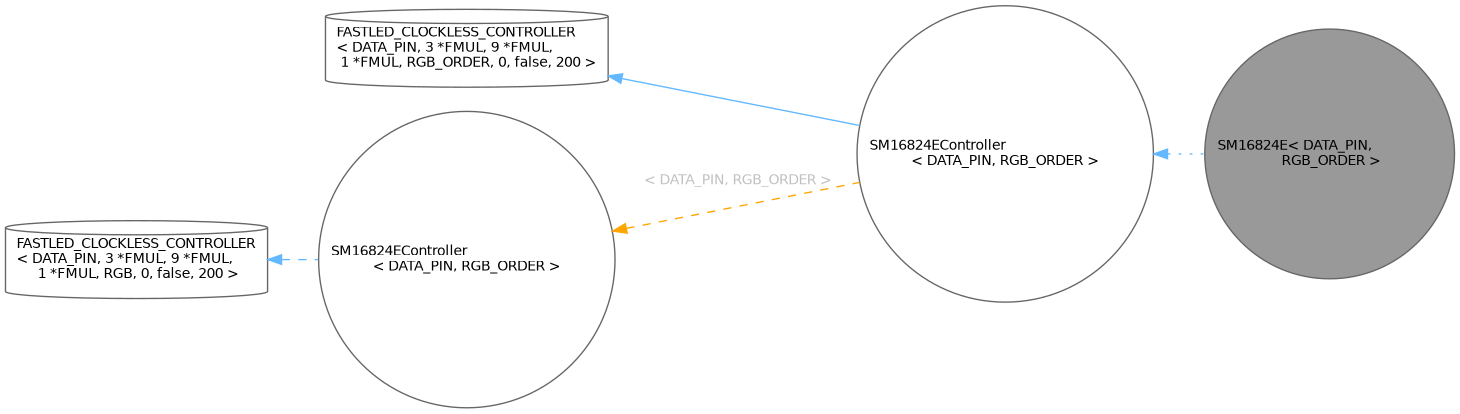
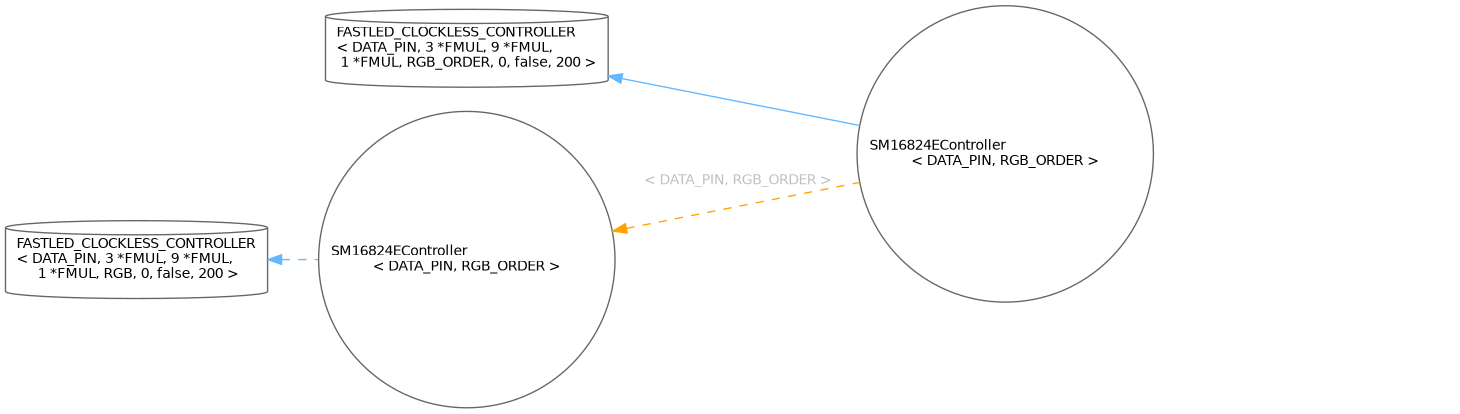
(1330, 154) -> none
